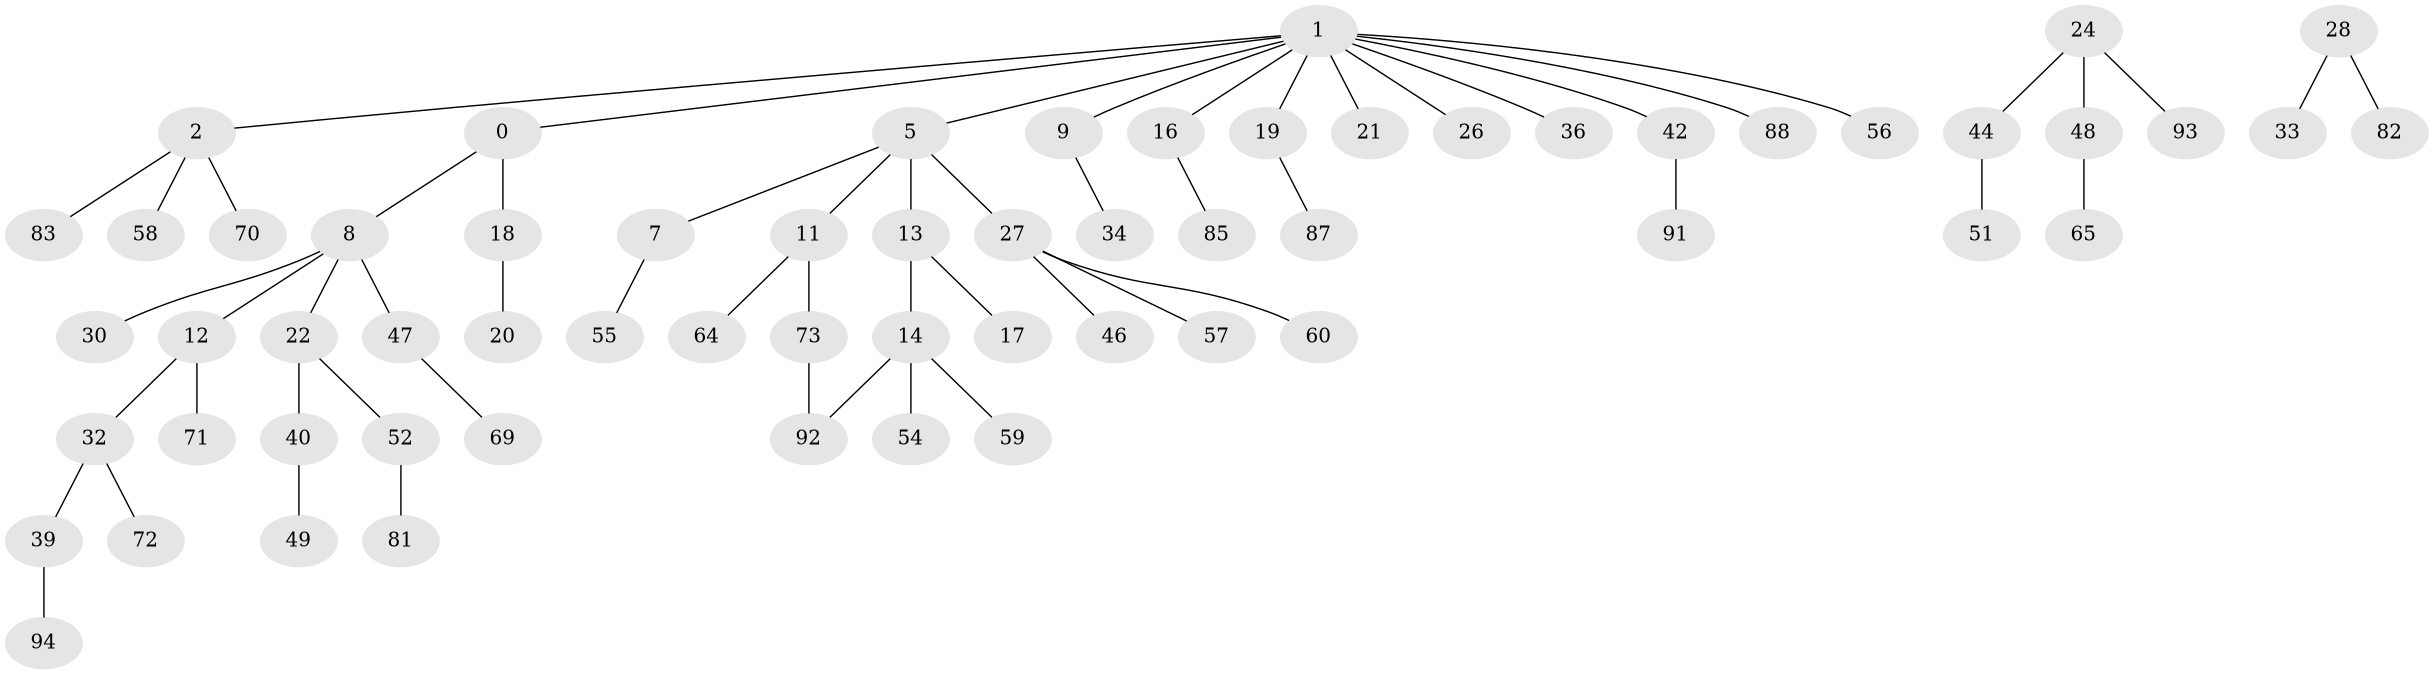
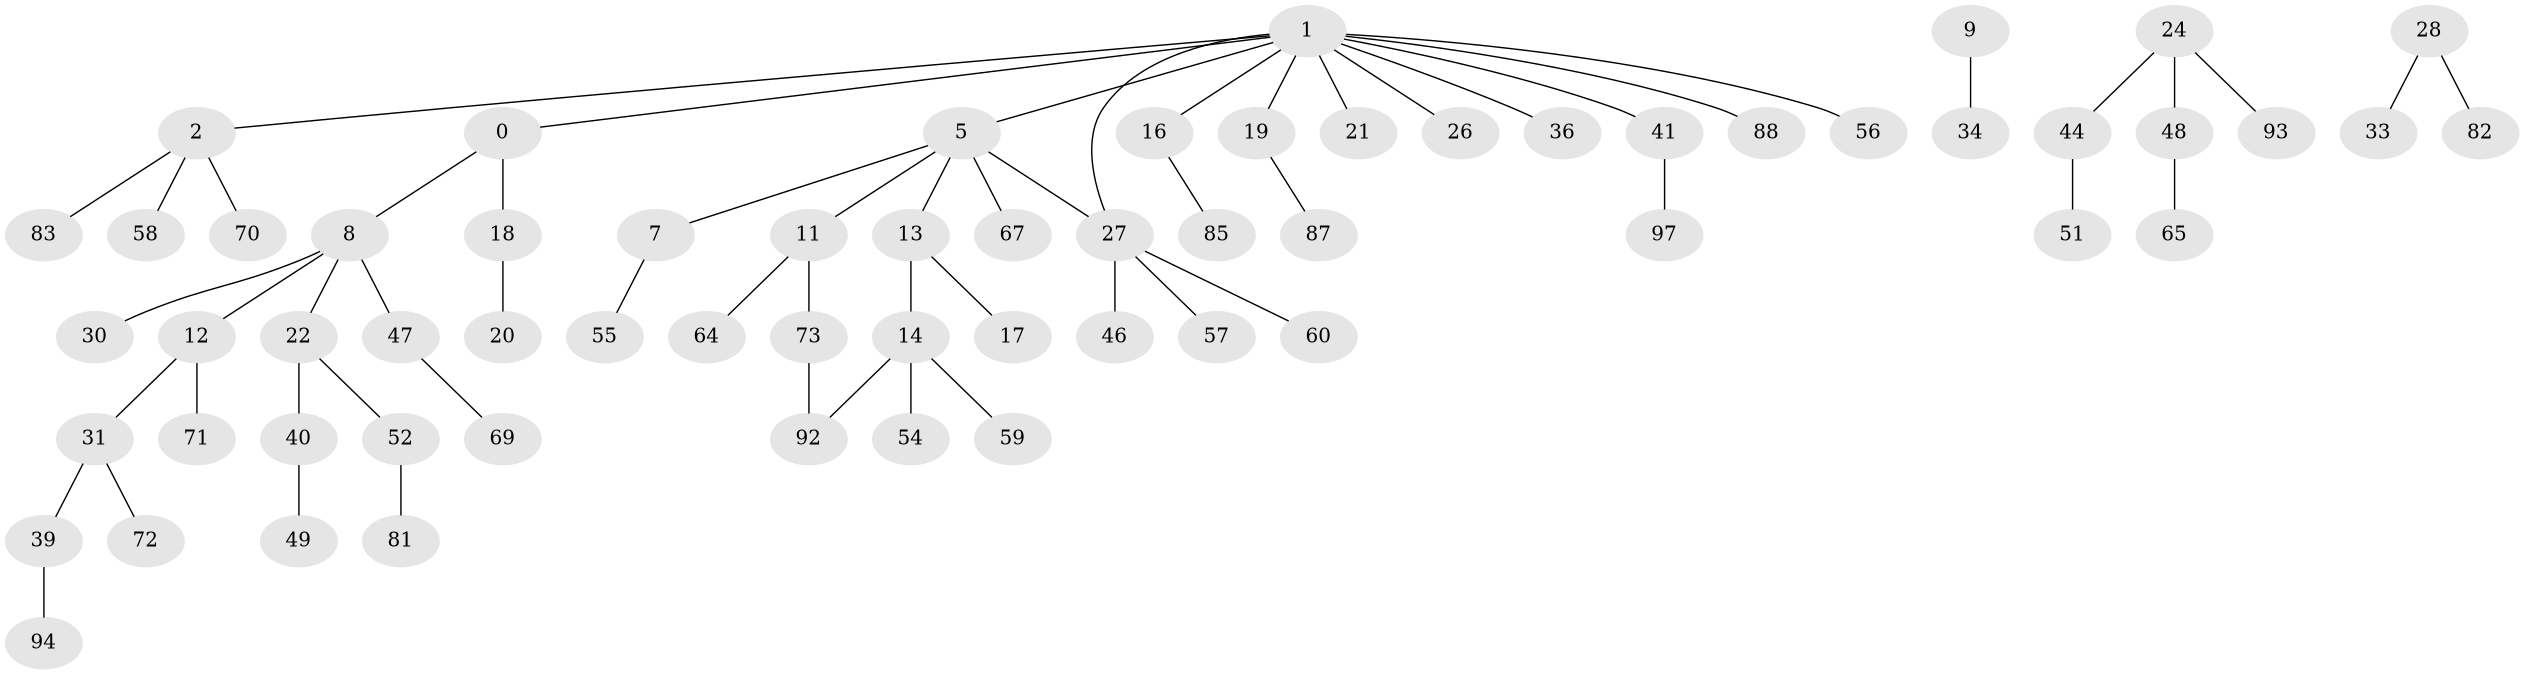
(1189, 79) -> (1150, 68)
(1676, 133) -> (1665, 133)
none -> (1013, 235)
(1676, 235) -> (1665, 235)
(95, 439) -> (95, 439)
